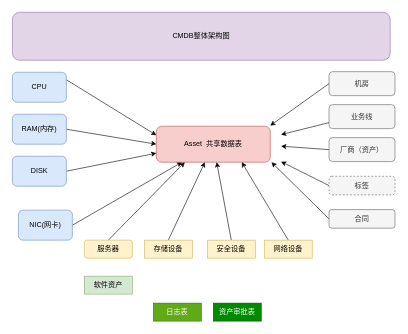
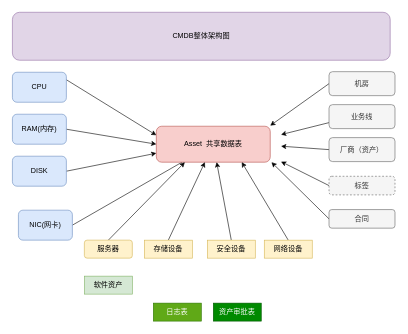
(177, 165) -> (178, 164)
